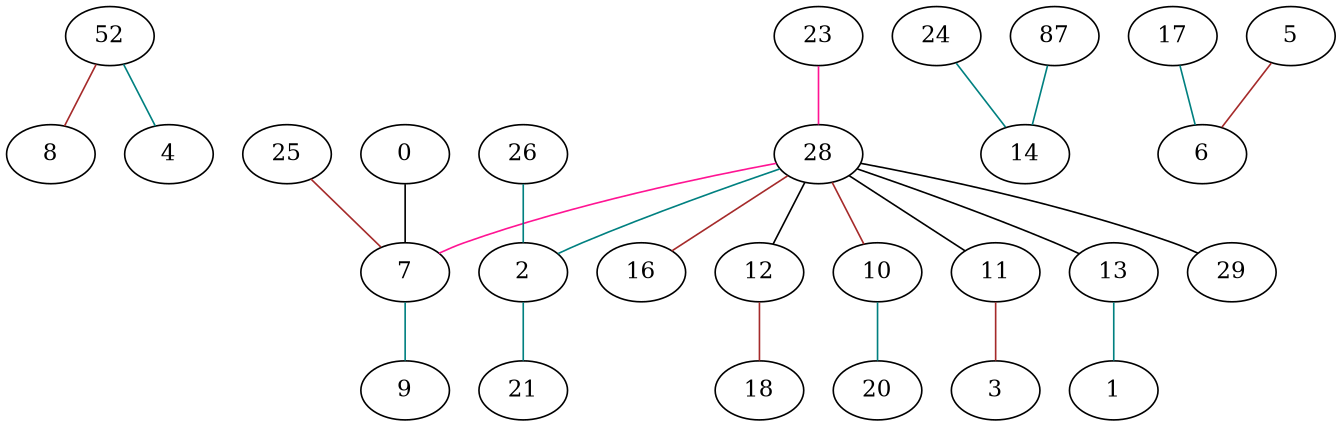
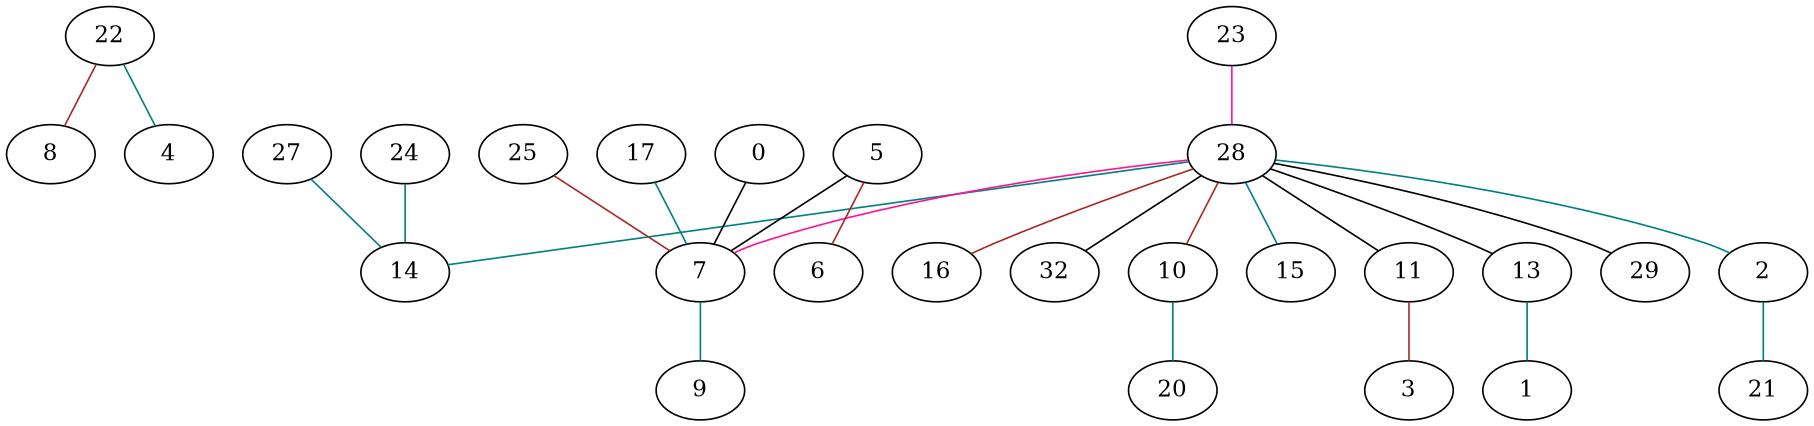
(110, 36) -> (110, 36)
(1055, 36) -> (287, 154)
(1188, 95) -> (671, 213)
(523, 154) -> none
none -> (803, 204)
none -> (818, 213)
(759, 272) -> (1055, 272)
none -> (1291, 272)
(759, 390) -> none
